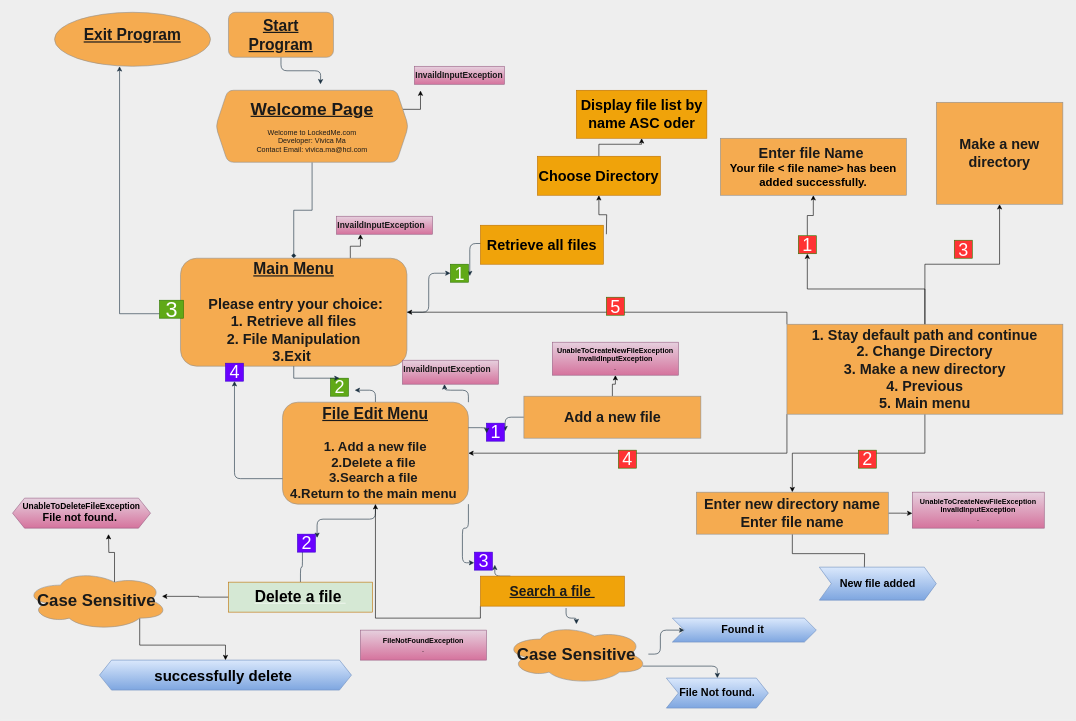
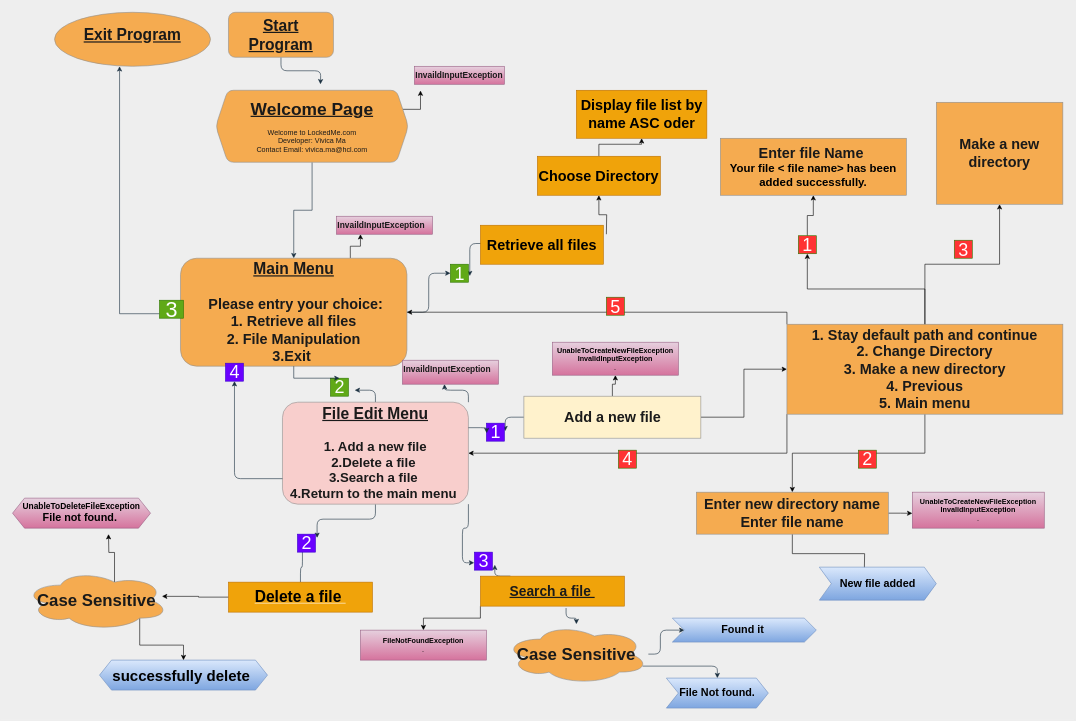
(294, 252) -> (294, 252)
none -> (744, 369)
(612, 417) -> (612, 417)
(375, 453) -> (375, 453)
(375, 593) -> (423, 621)
(300, 597) -> (300, 597)
(225, 675) -> (183, 675)
